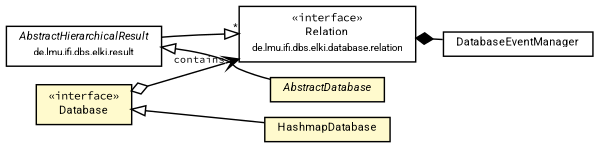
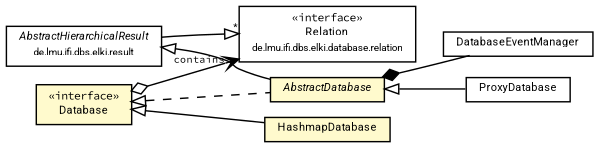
(438, 39) -> (435, 64)
none -> (517, 89)
none -> (208, 97)
